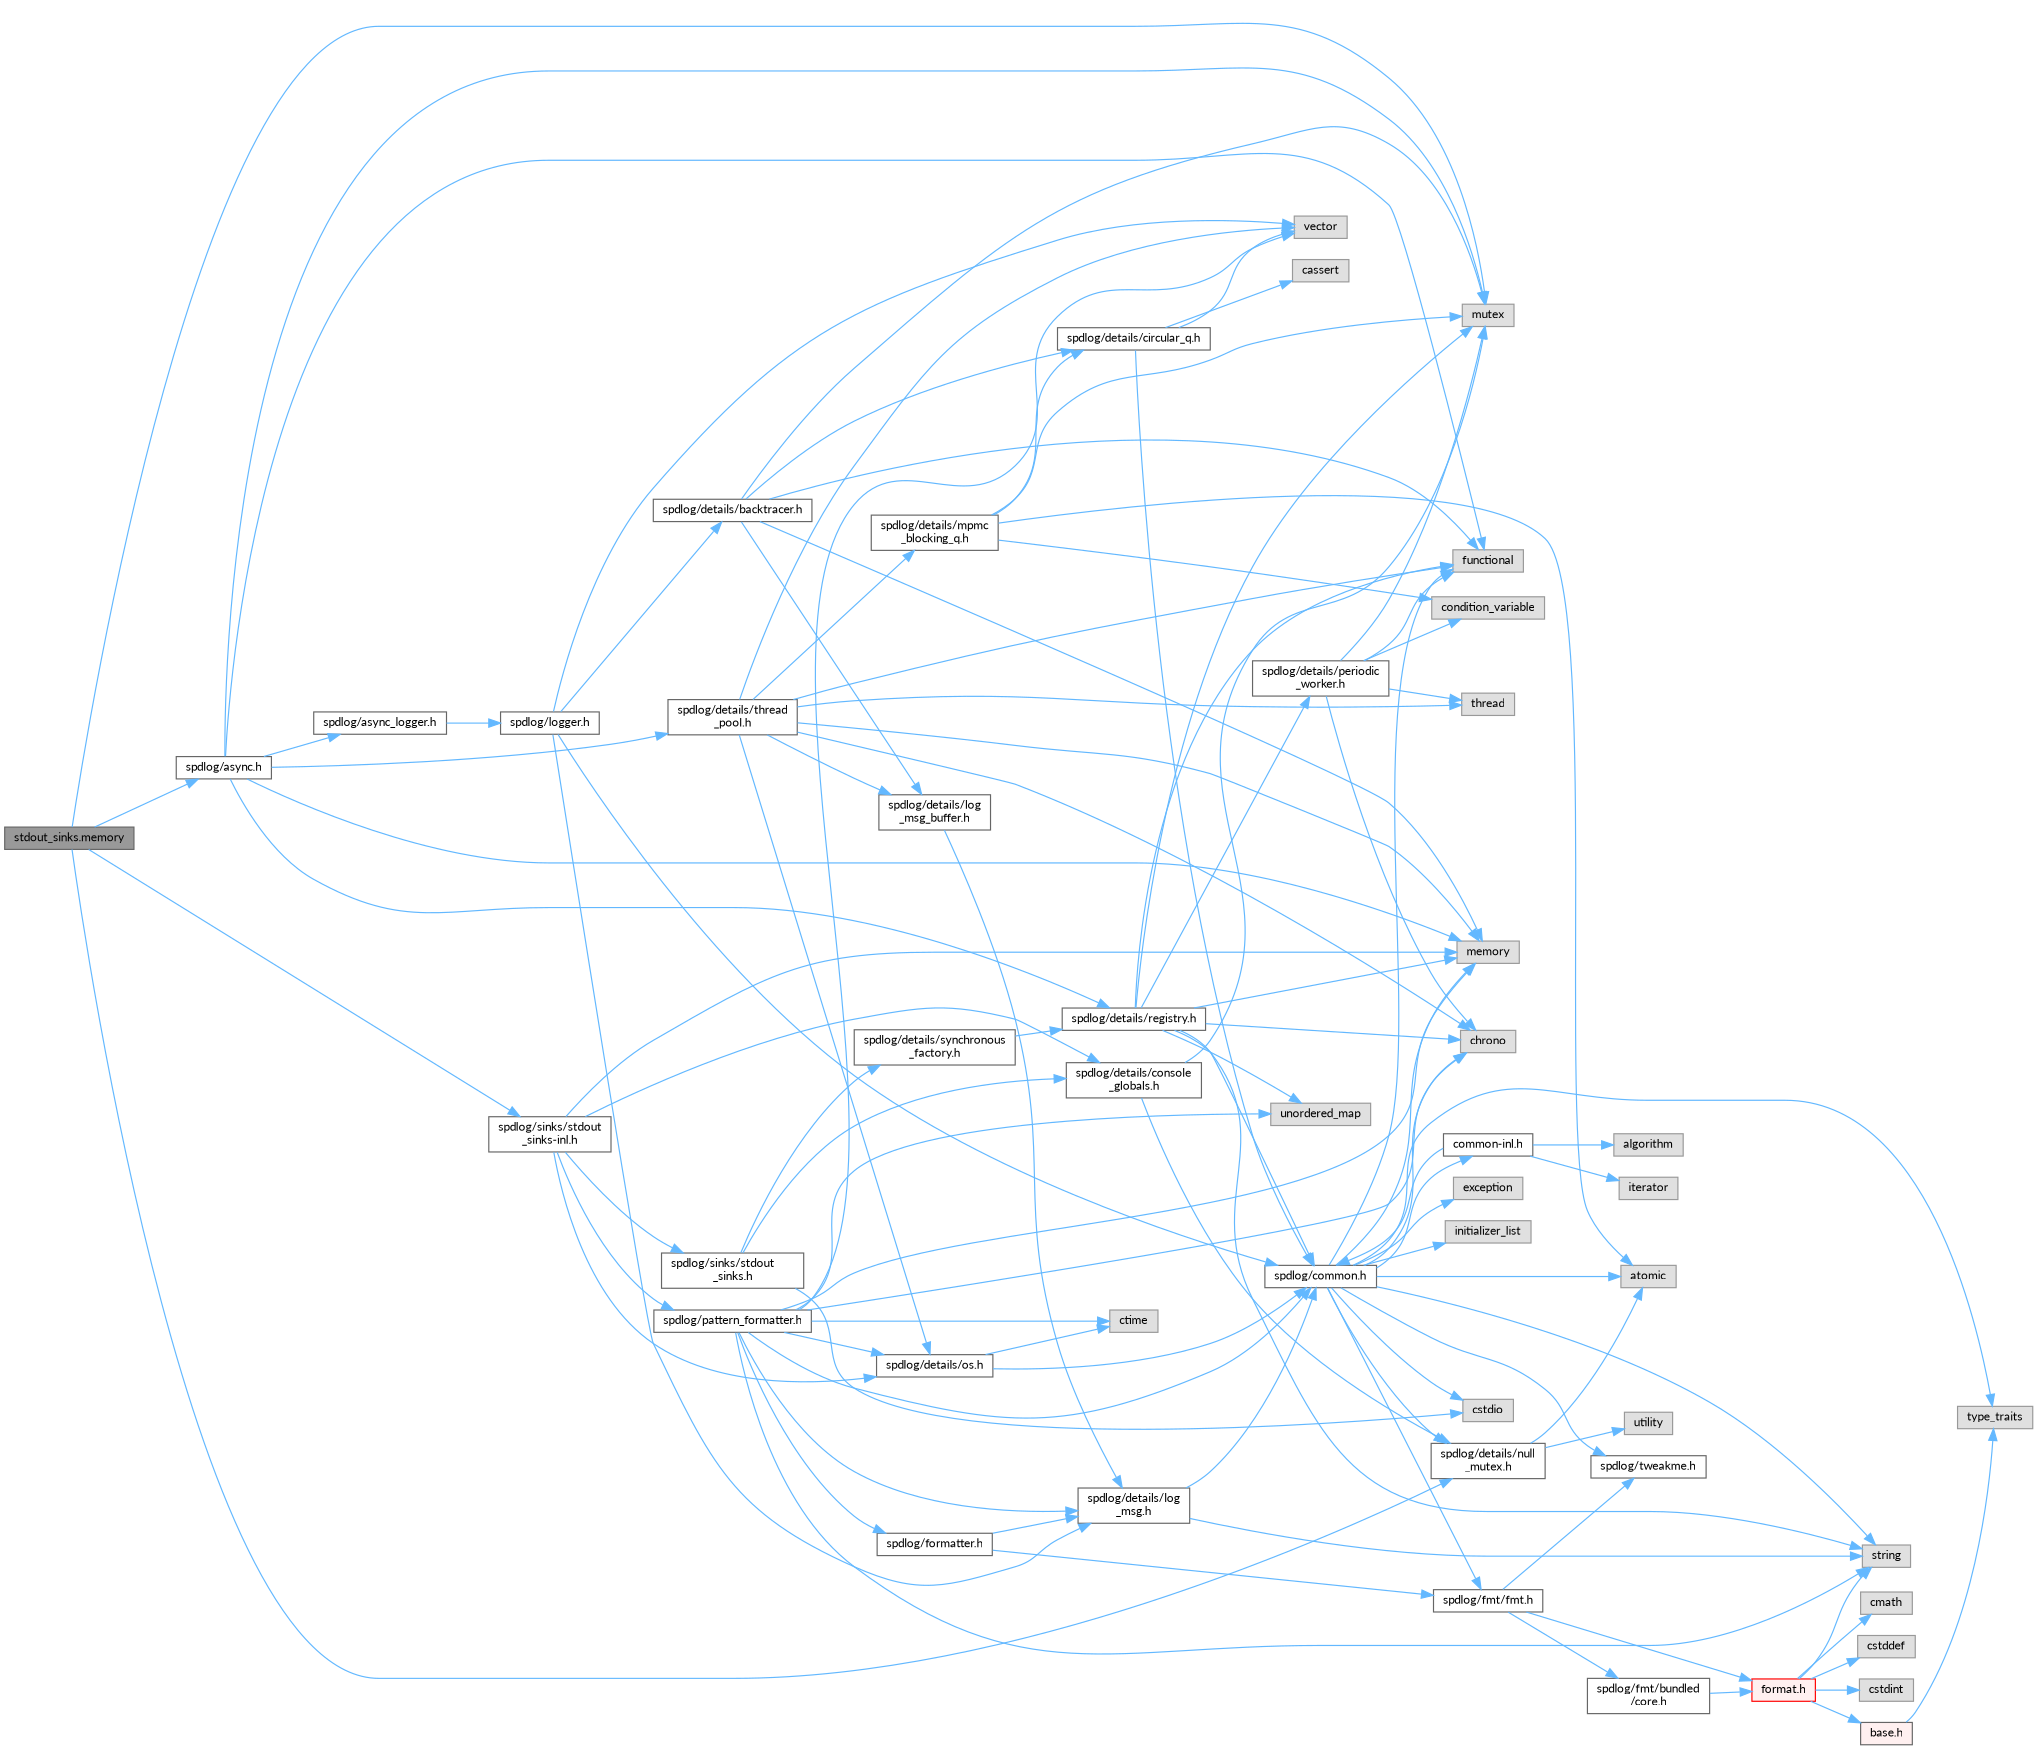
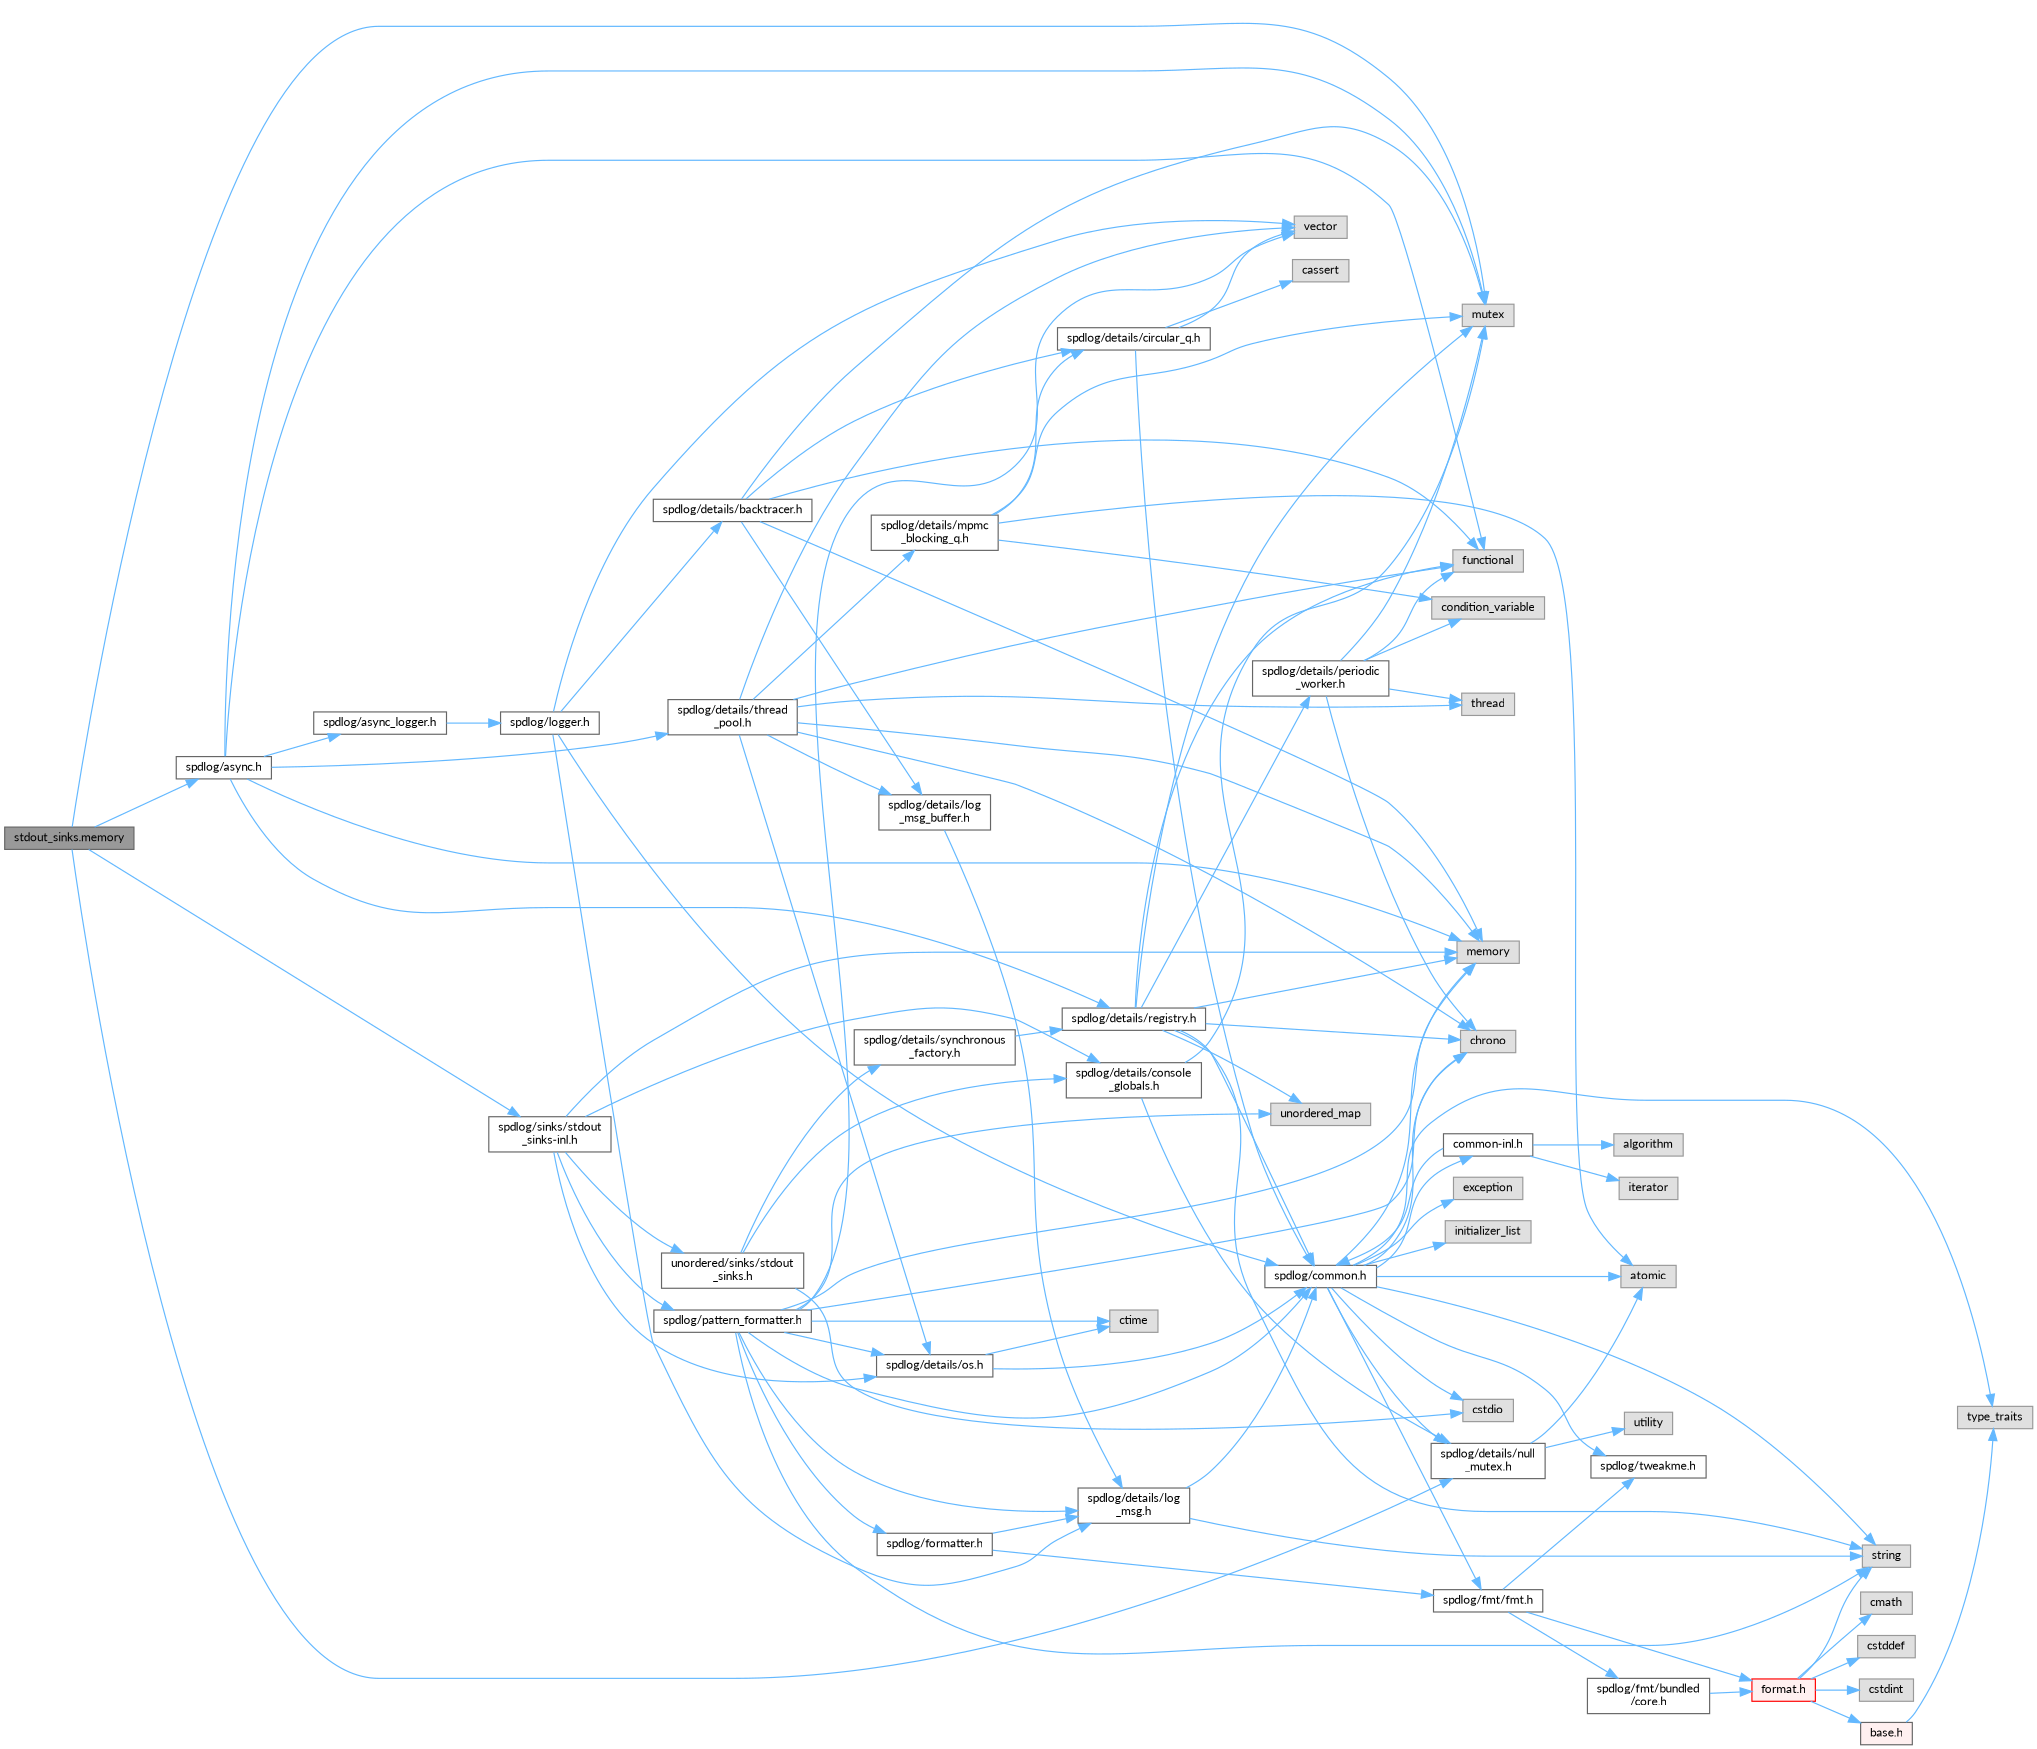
(1397, 940) -> none
(733, 1271) -> (733, 1271)
